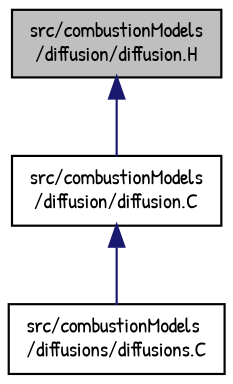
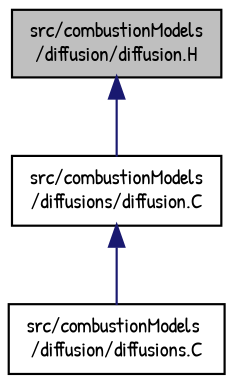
(117, 191) -> (117, 191)
(117, 339) -> (117, 339)
